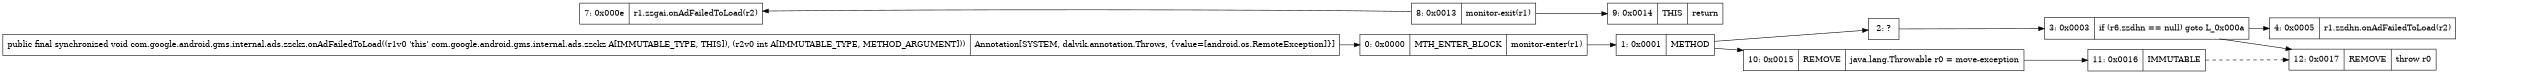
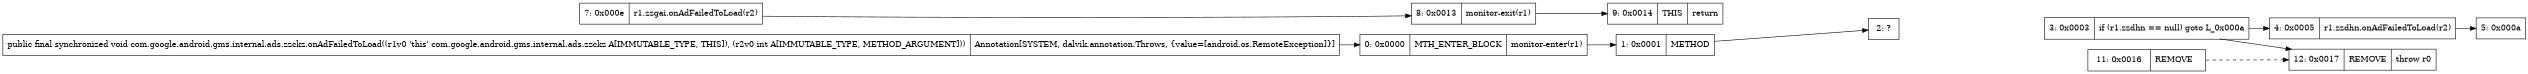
(1090, 10) -> (1084, 17)
(2172, 28) -> (2172, 28)
none -> (2501, 28)
(1969, 29) -> none
(1884, 60) -> none
(2174, 60) -> (2174, 60)
